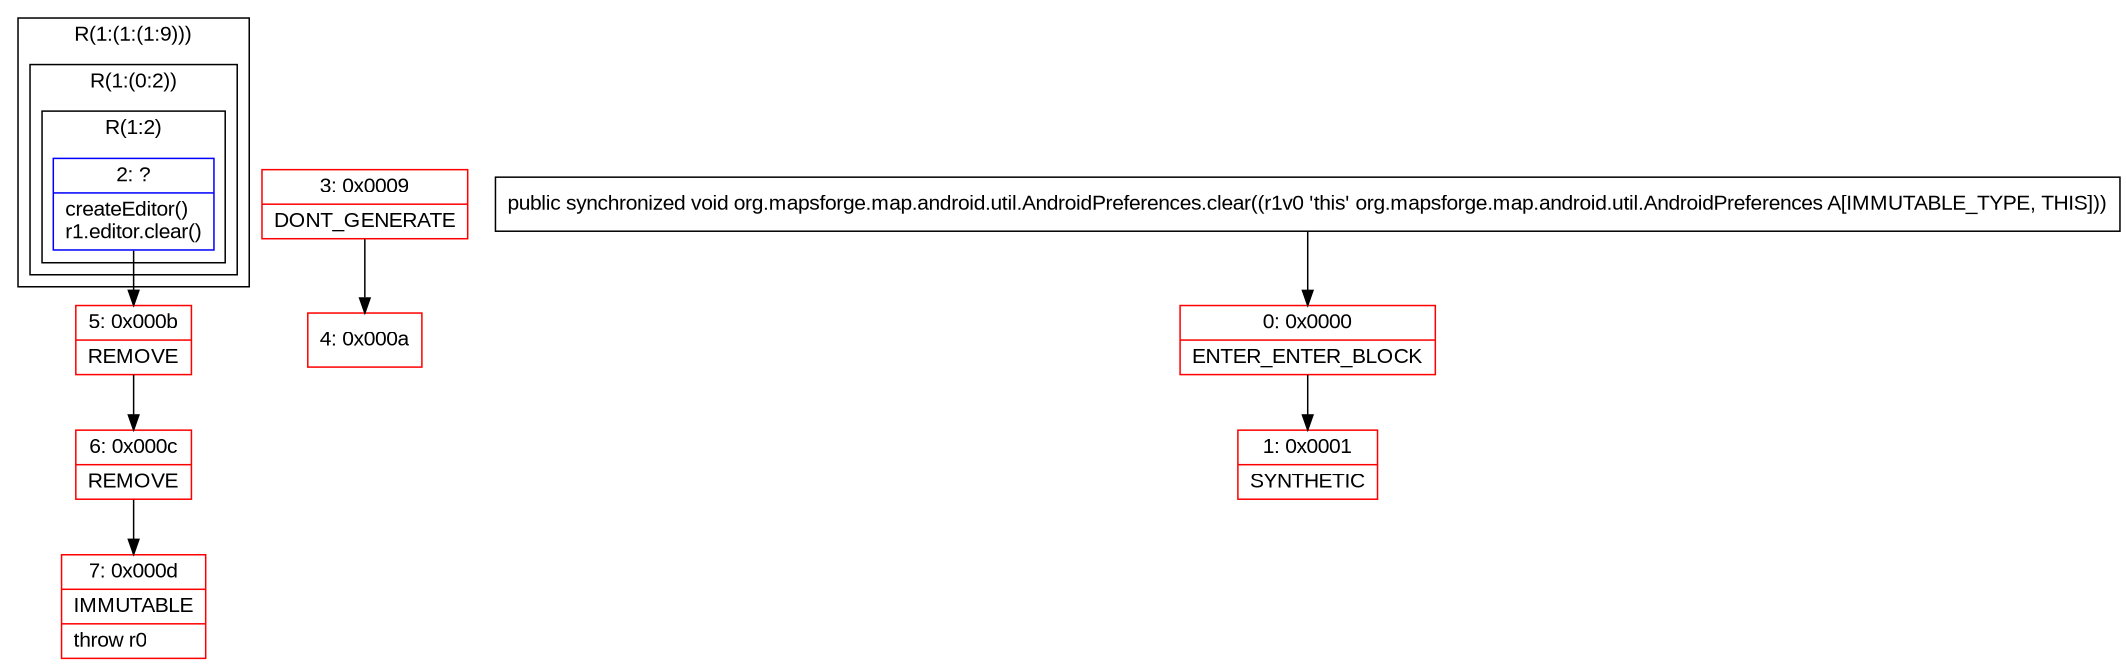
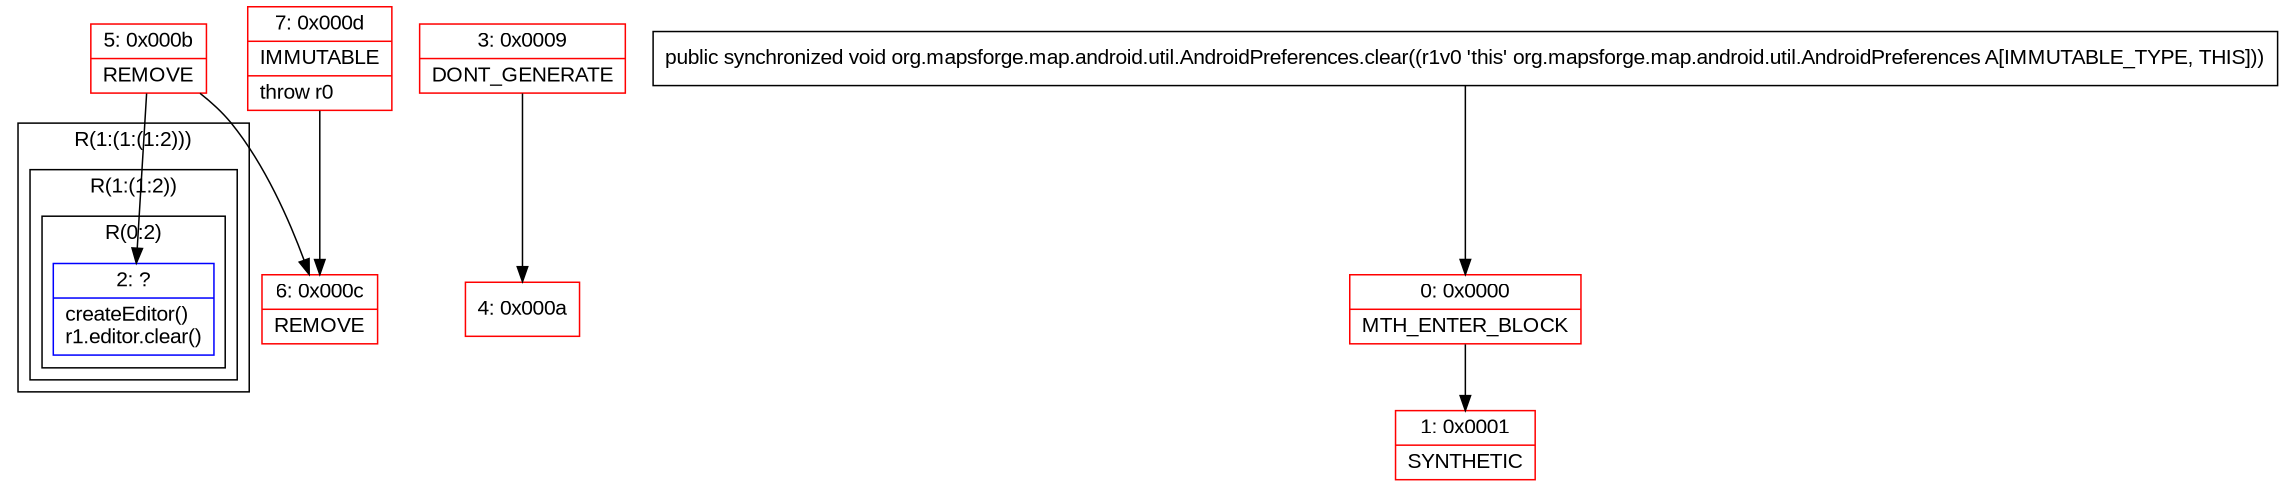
(134, 35) -> (134, 140)
(134, 82) -> (134, 187)
(134, 128) -> (134, 233)
(134, 270) -> (143, 159)
(1308, 357) -> (1465, 326)
(134, 519) -> (320, 185)
